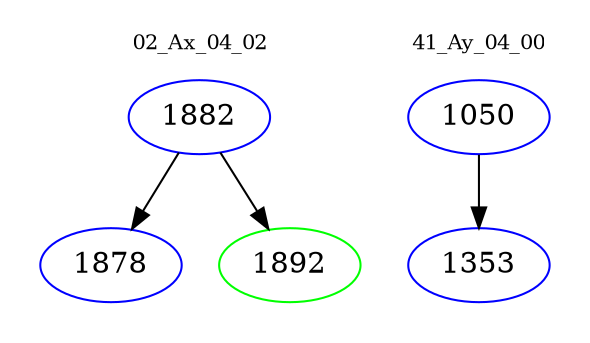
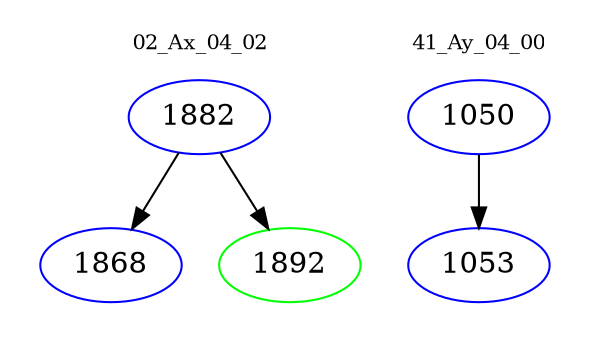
(111, 265) -> (111, 265)
(479, 265) -> (479, 265)
